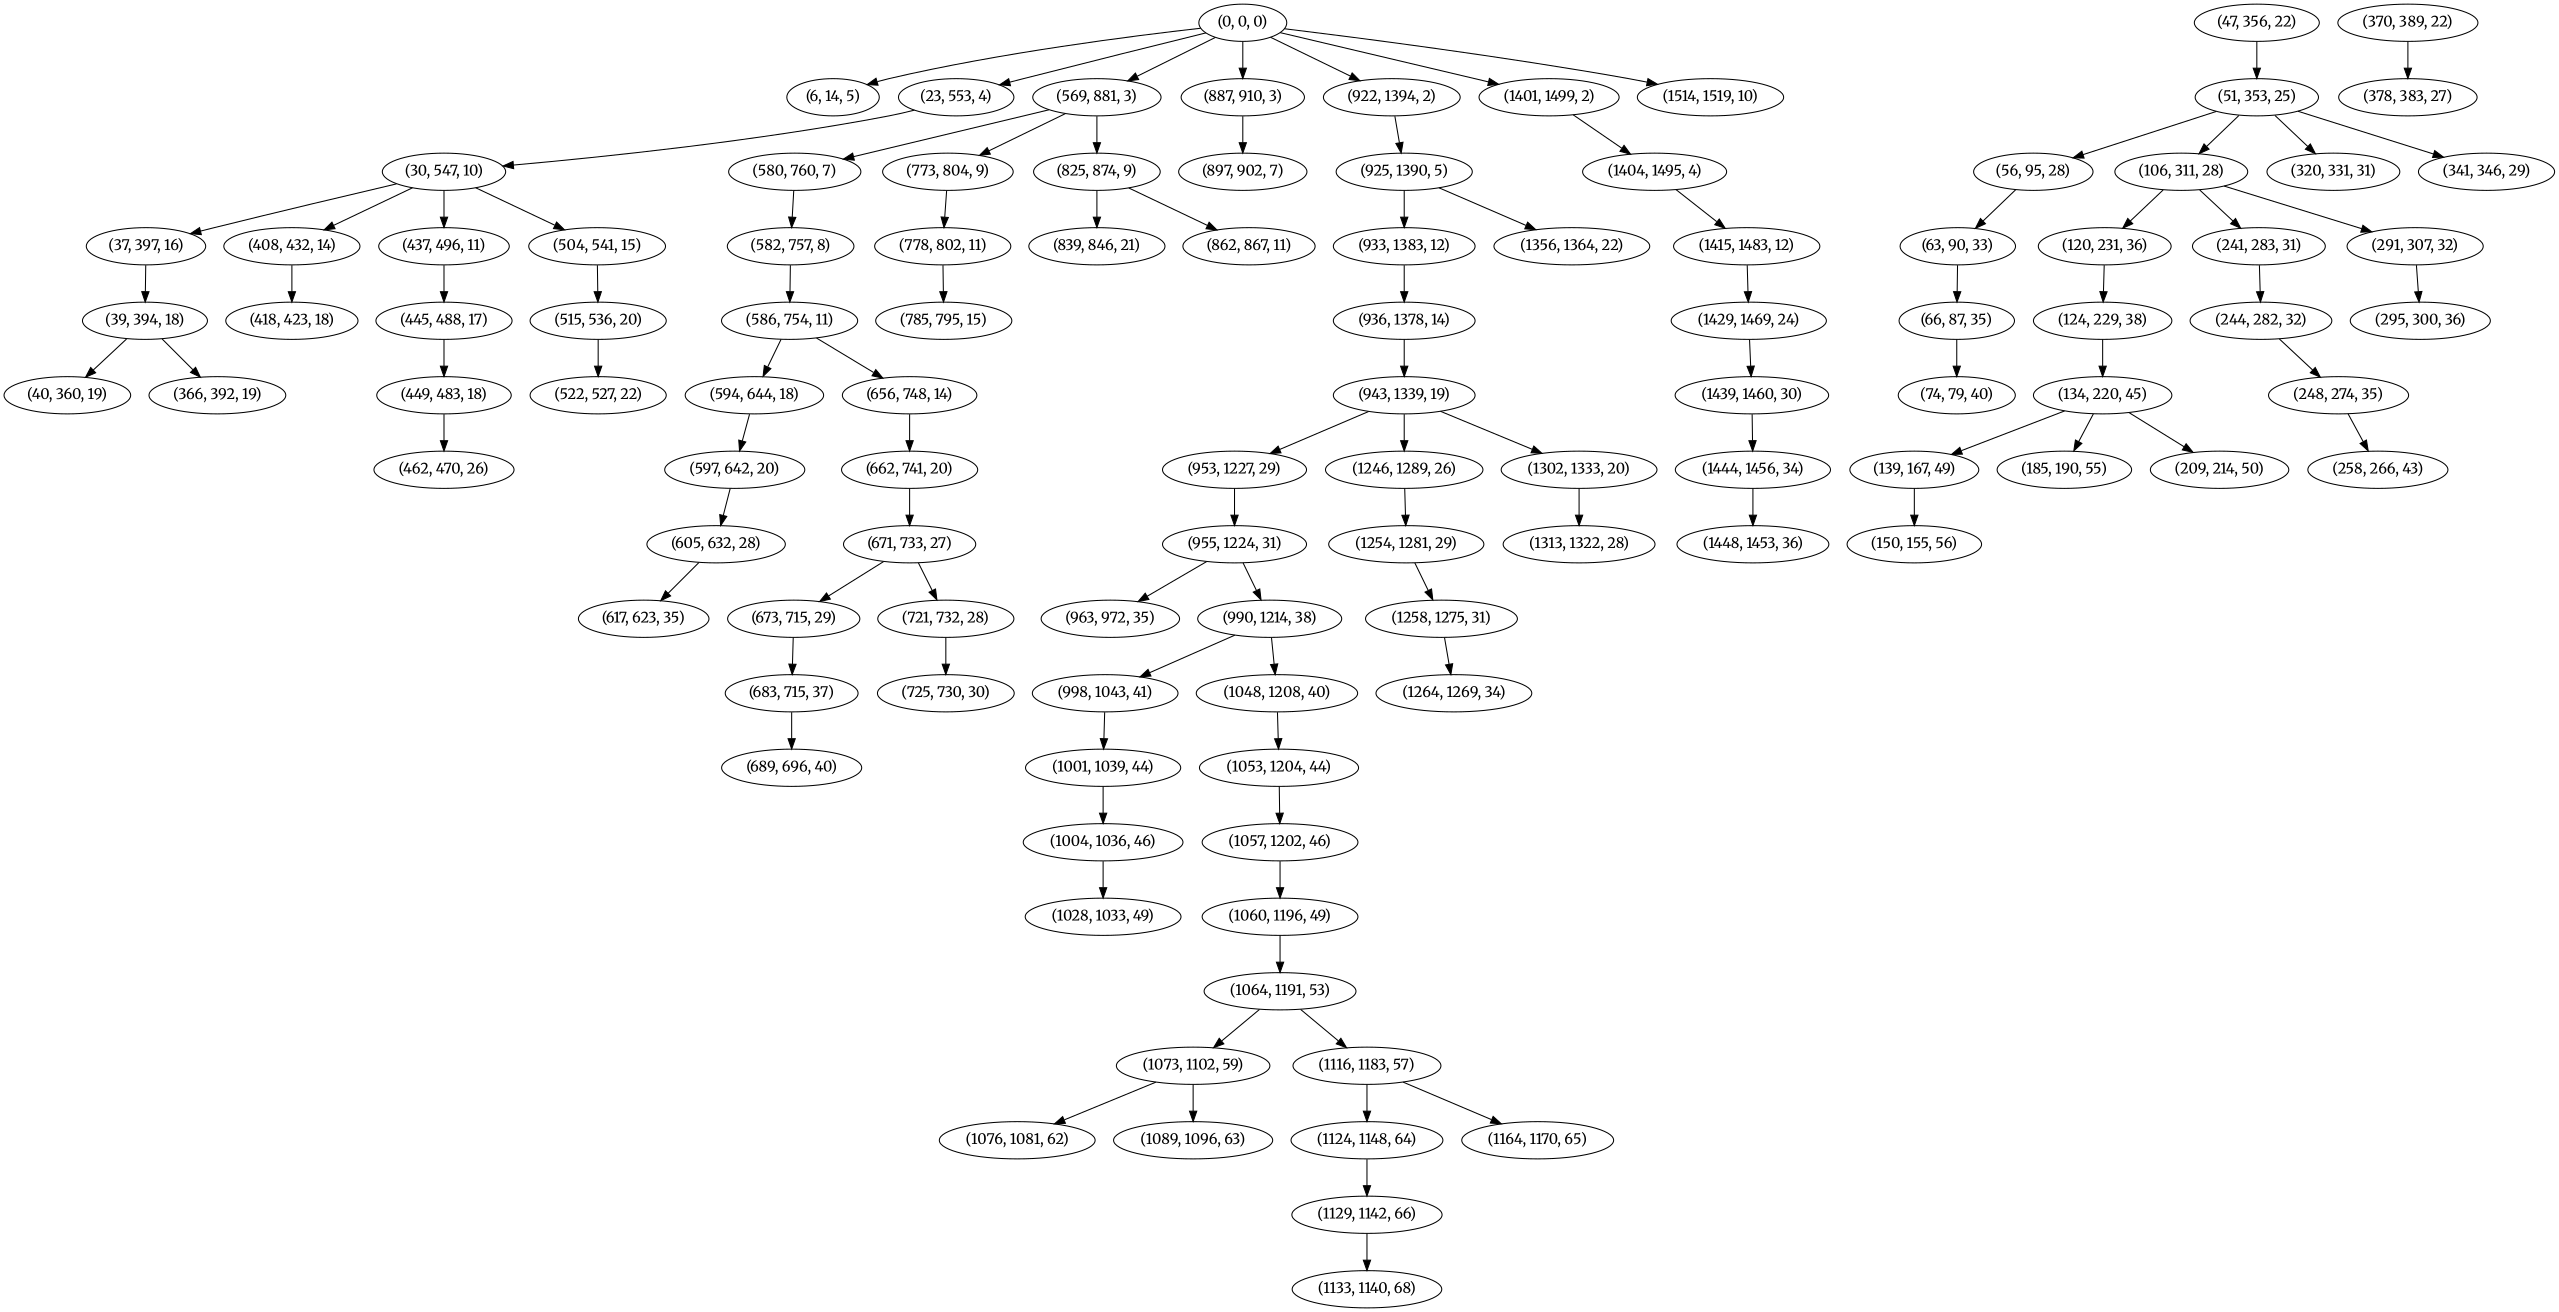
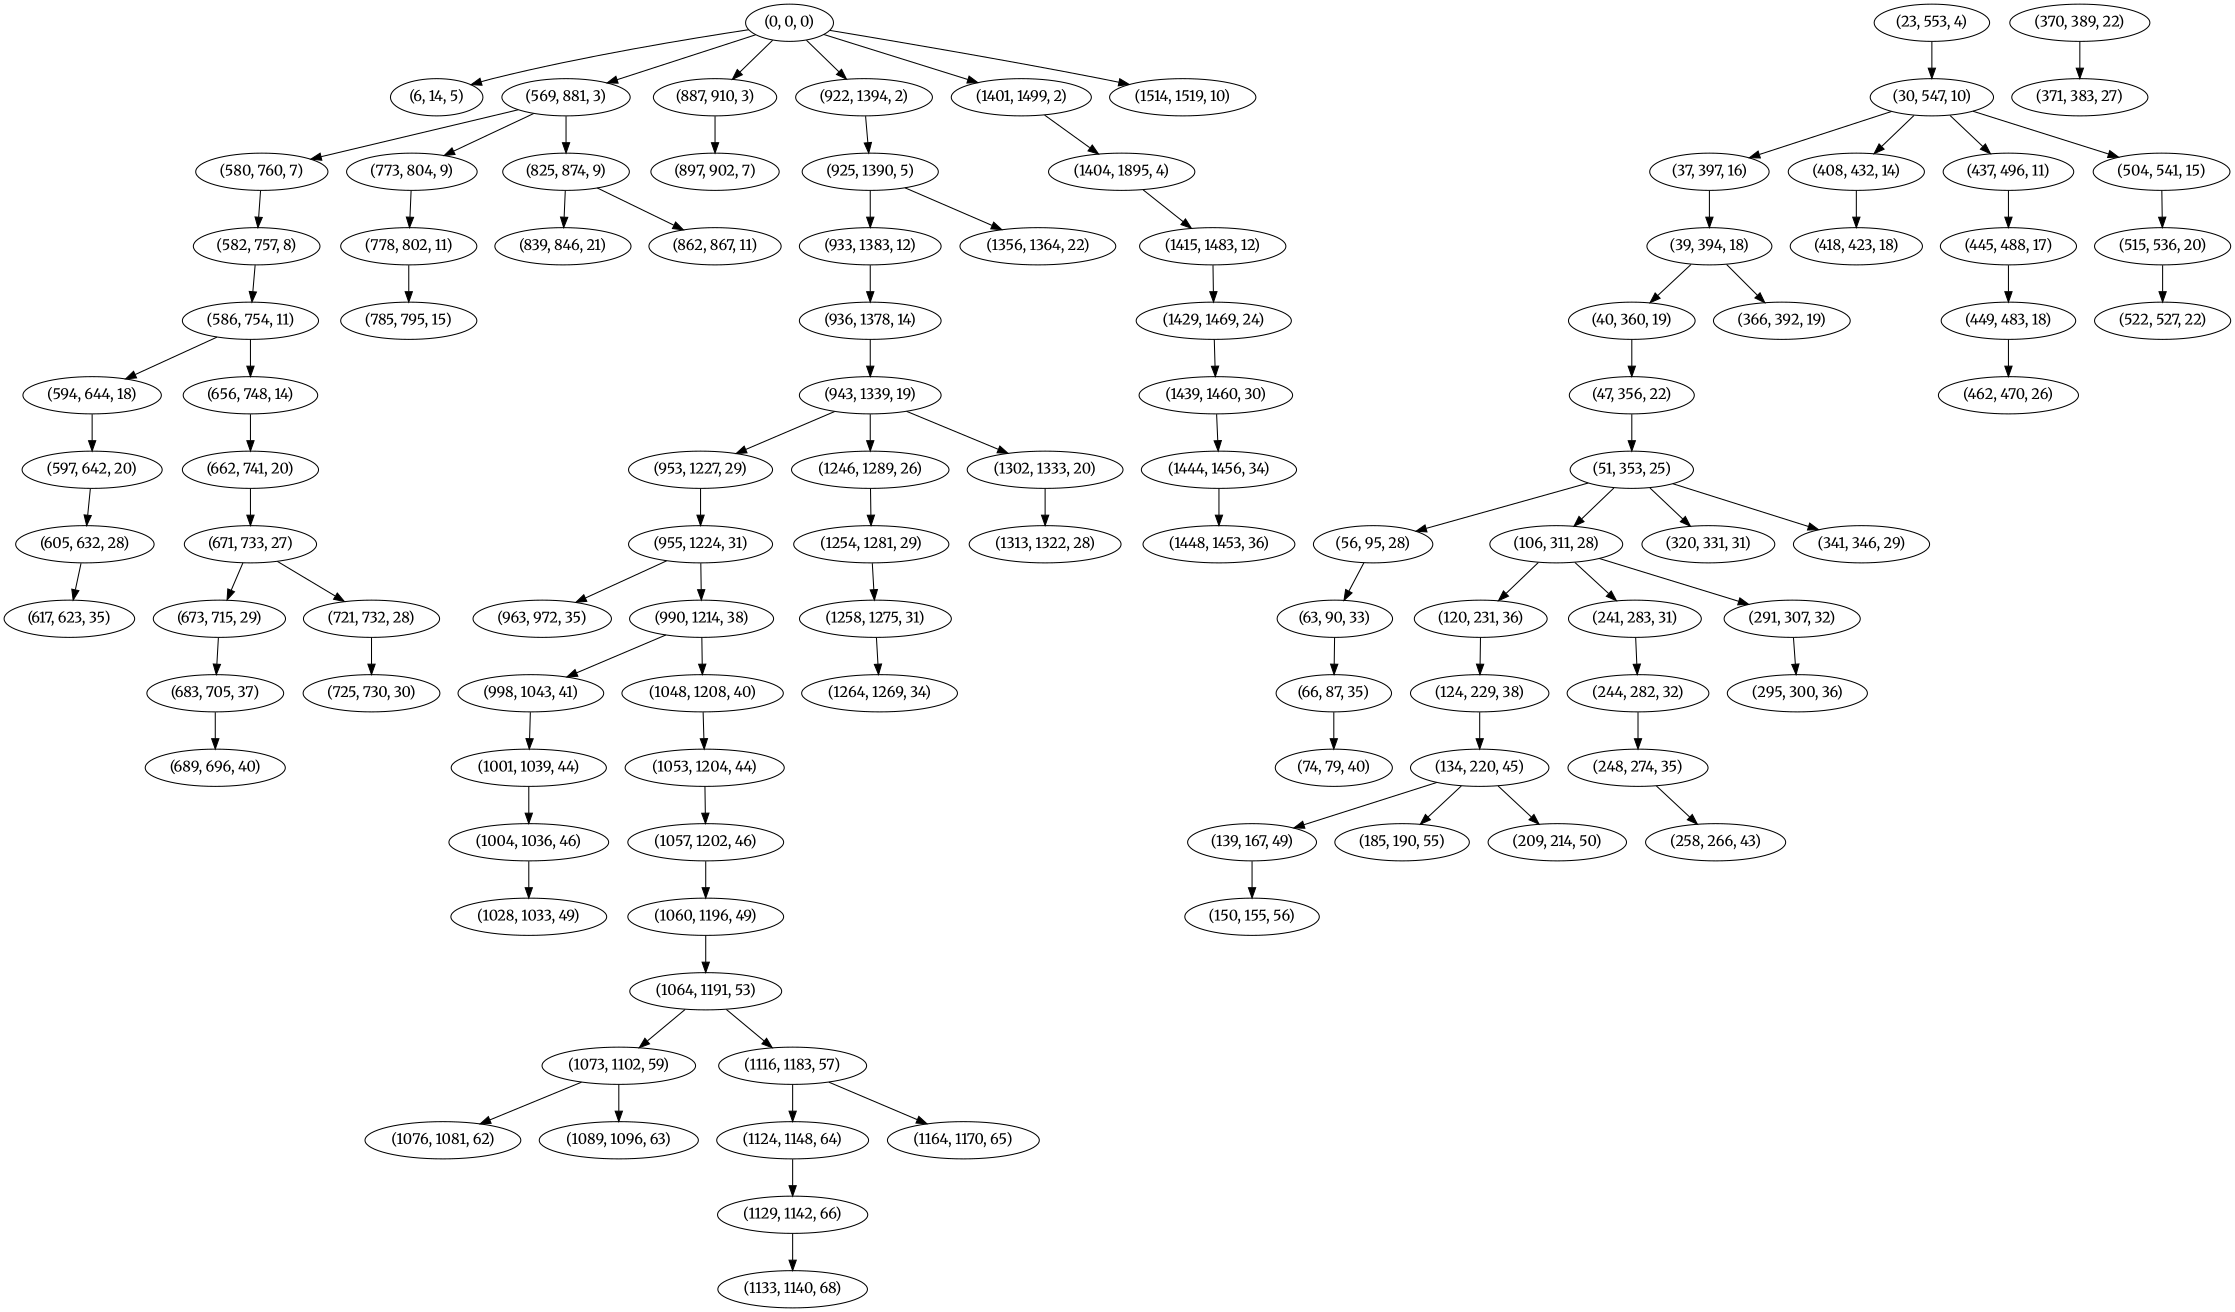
(1108, 57) -> none
(2408, 97) -> (2080, 97)
(1655, 172) -> (1122, 172)
none -> (1632, 353)
(792, 693) -> (215, 693)
